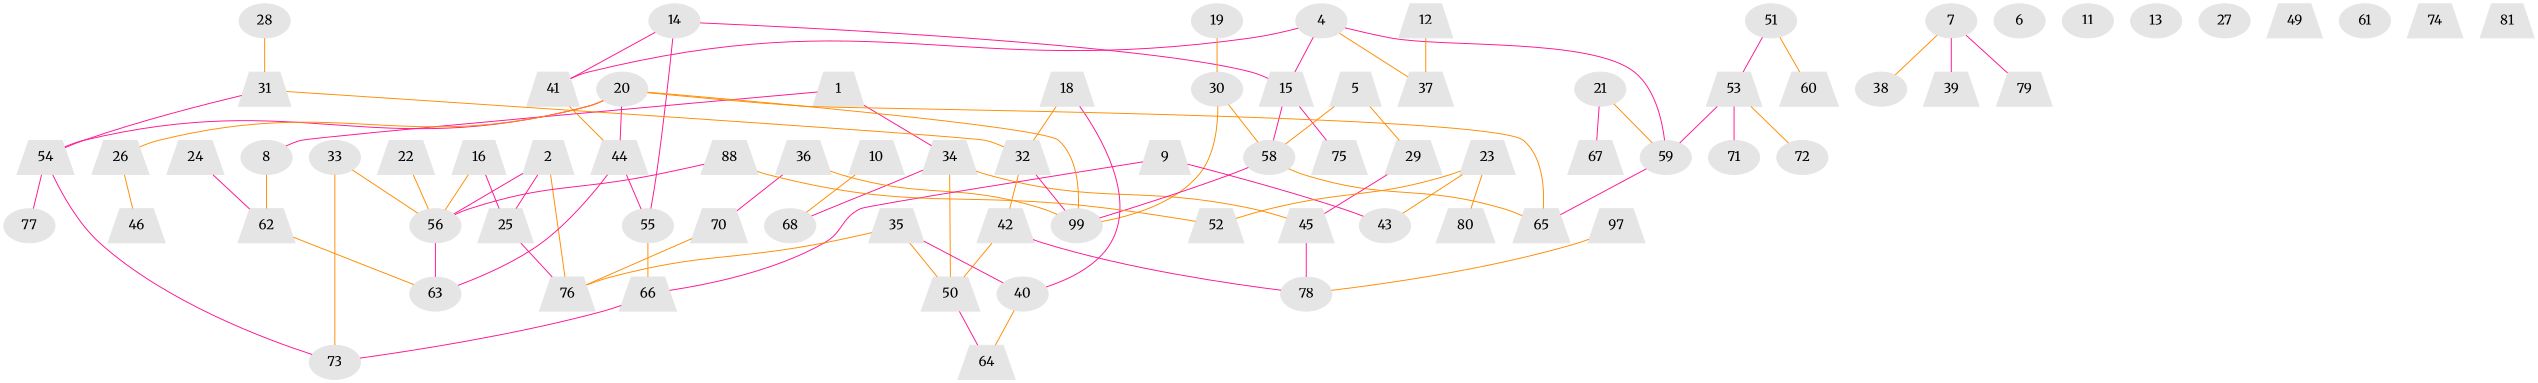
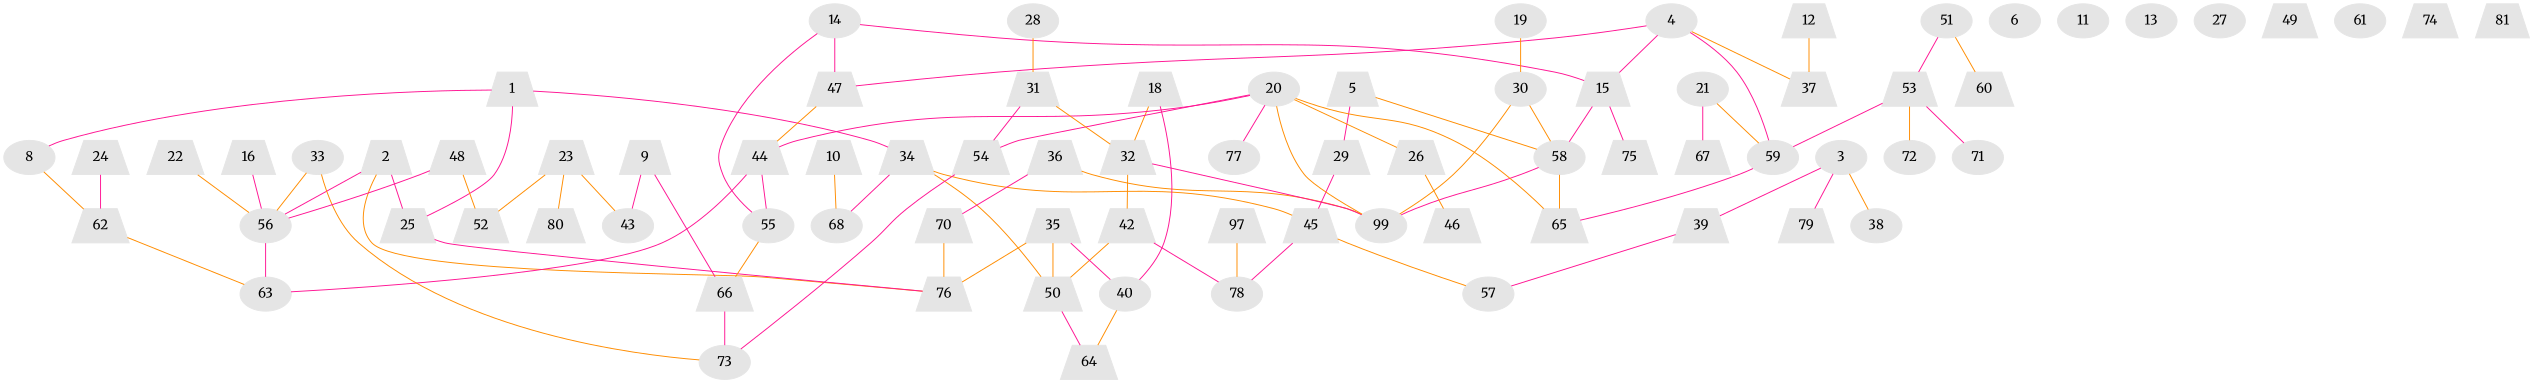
(1951, 21) -> (1841, 157)
(553, 89) -> (835, 89)
(1379, 118) -> (1346, 130)
(729, 157) -> (457, 157)
(490, 186) -> (492, 177)
(37, 192) -> (1254, 123)
(457, 192) -> (257, 192)
none -> (1488, 294)
